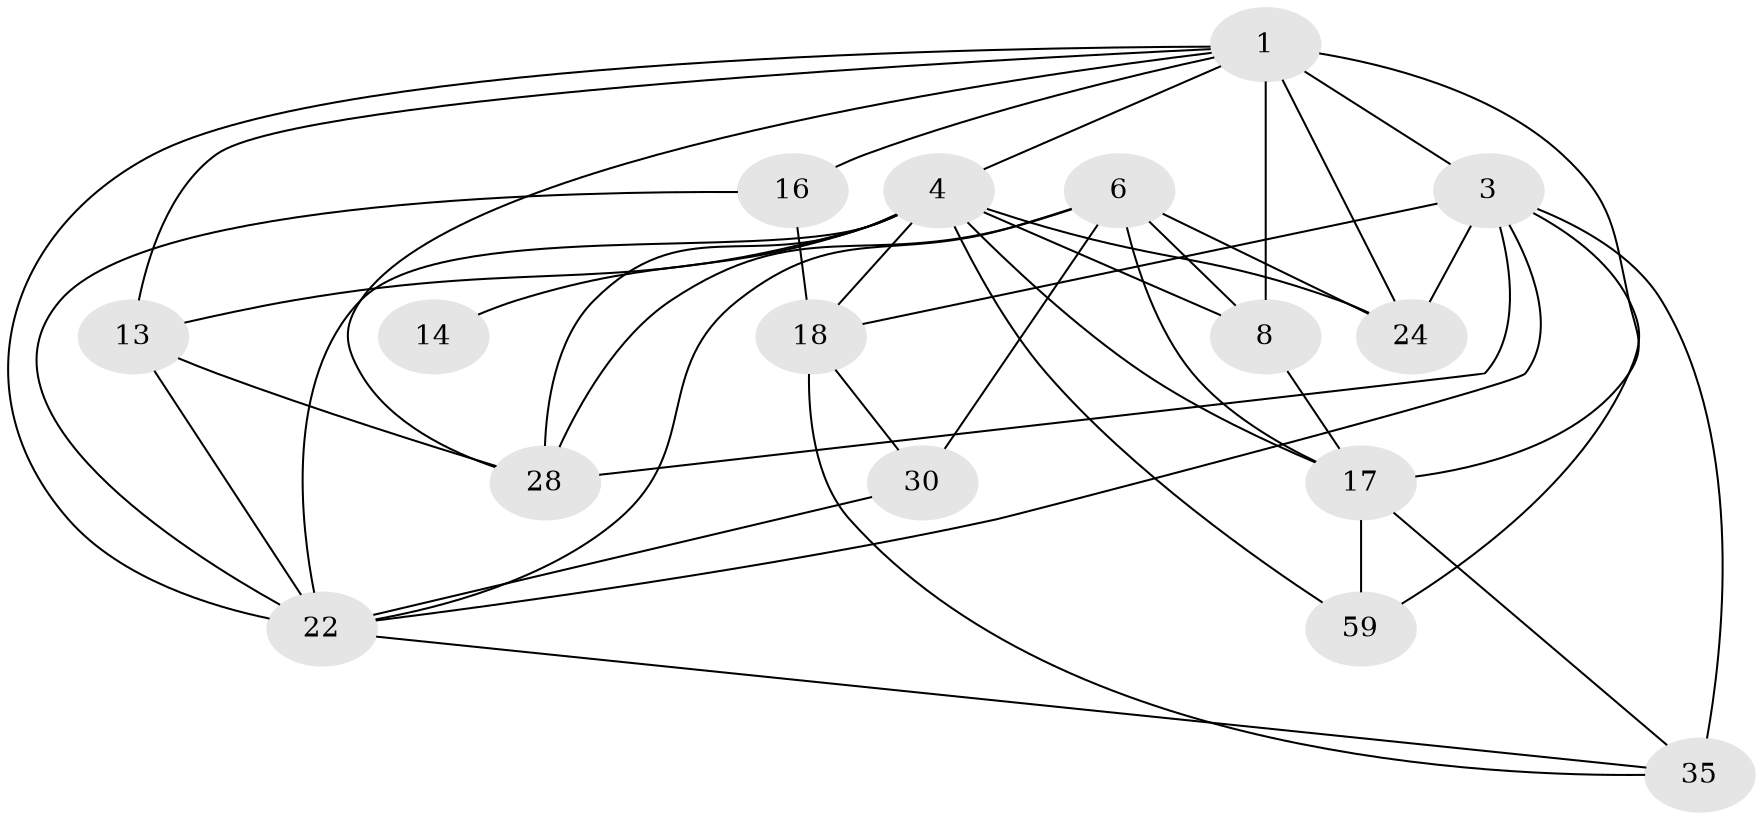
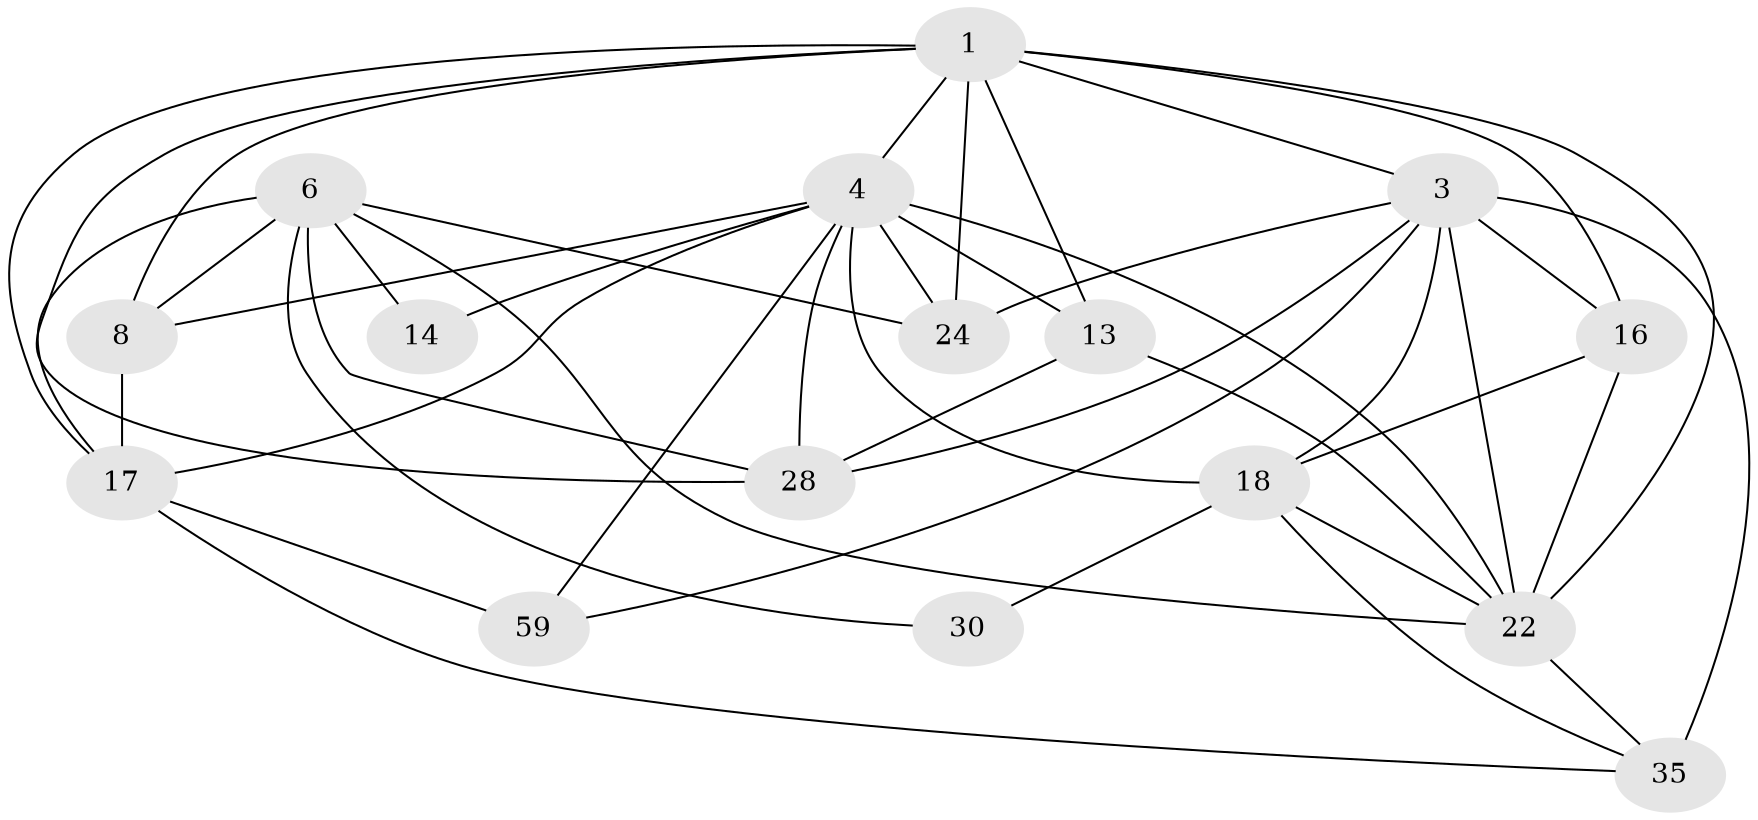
none -> (367, 264)
none -> (1537, 264)
(623, 556) -> (1387, 556)
